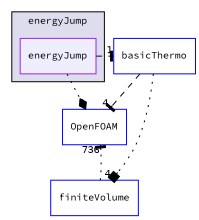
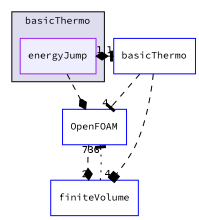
(58, 21) -> (58, 21)
none -> (111, 56)
(75, 88) -> (75, 88)
(143, 126) -> (143, 126)
none -> (88, 157)
